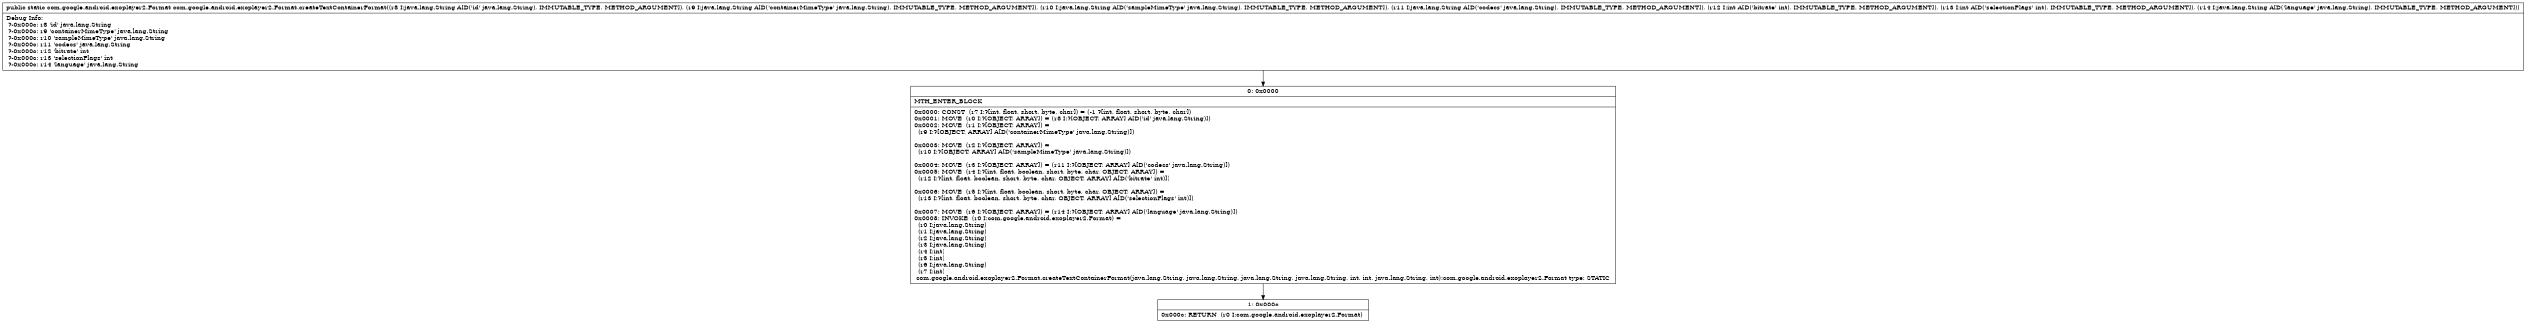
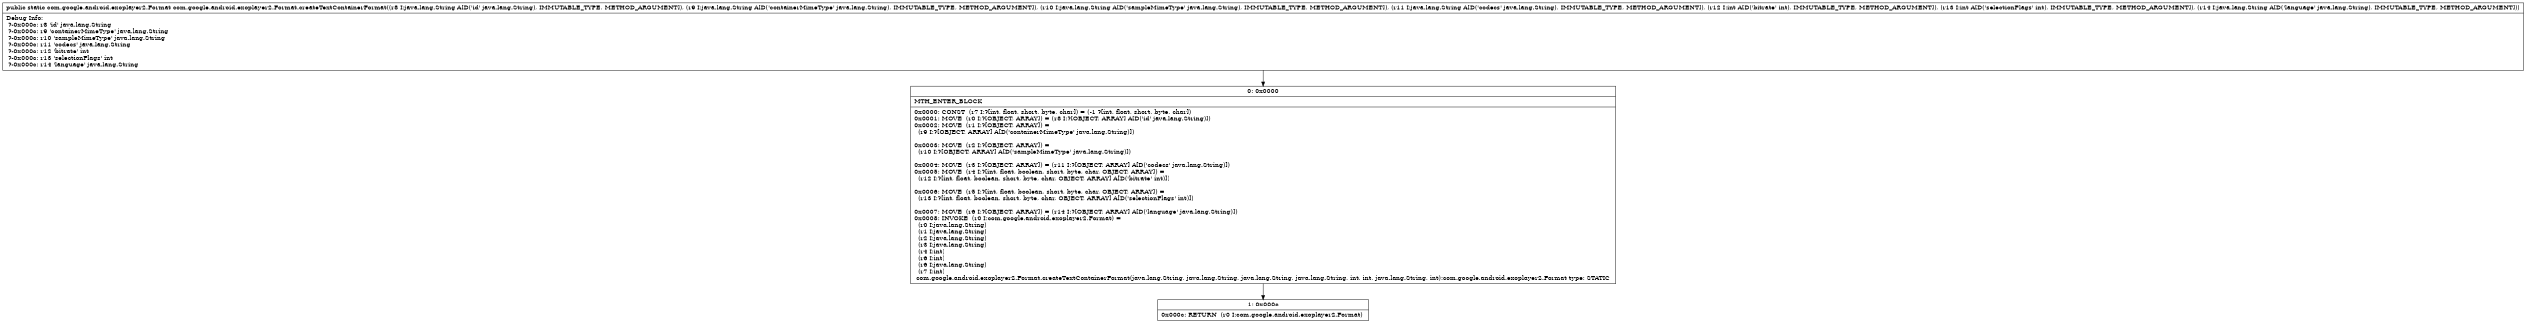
(930, 258) -> (930, 258)
